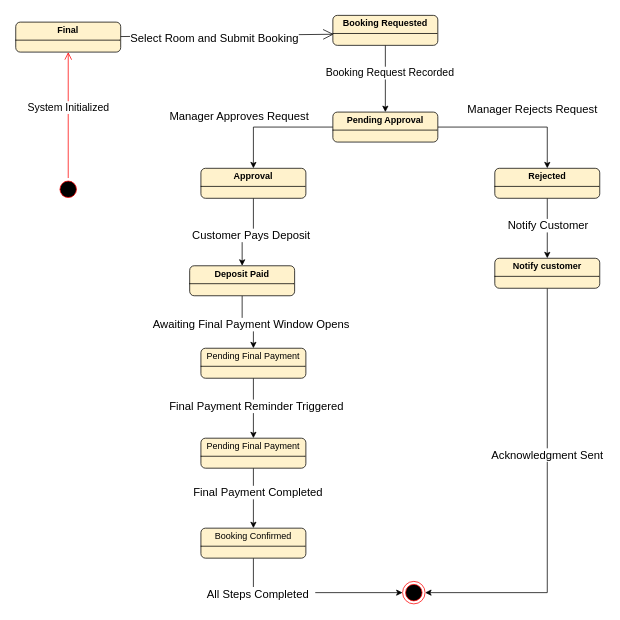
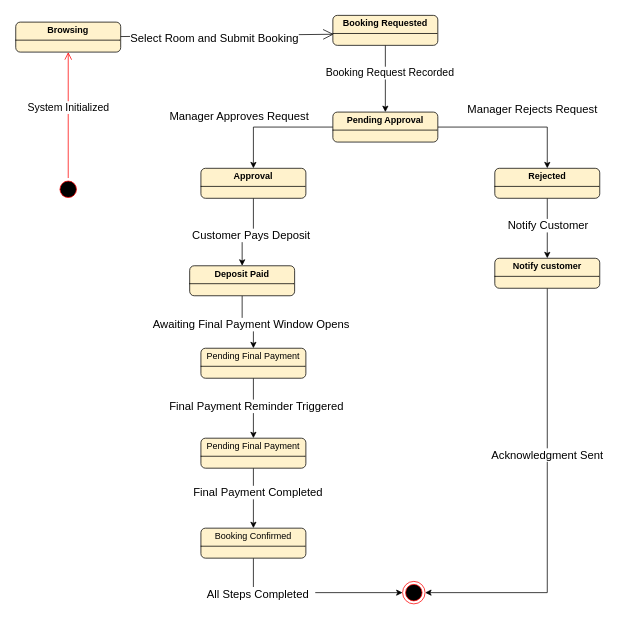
(26, 28) -> (34, 28)
